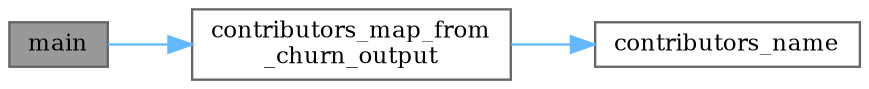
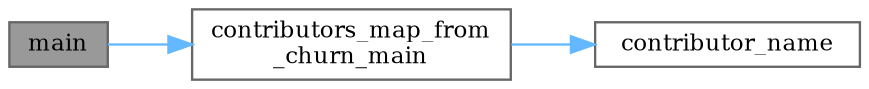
(351, 45) -> (351, 45)
(728, 45) -> (728, 45)
